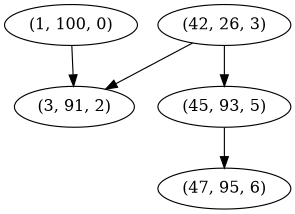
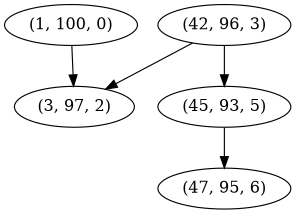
(224, 25) -> (224, 25)
(74, 107) -> (74, 107)
